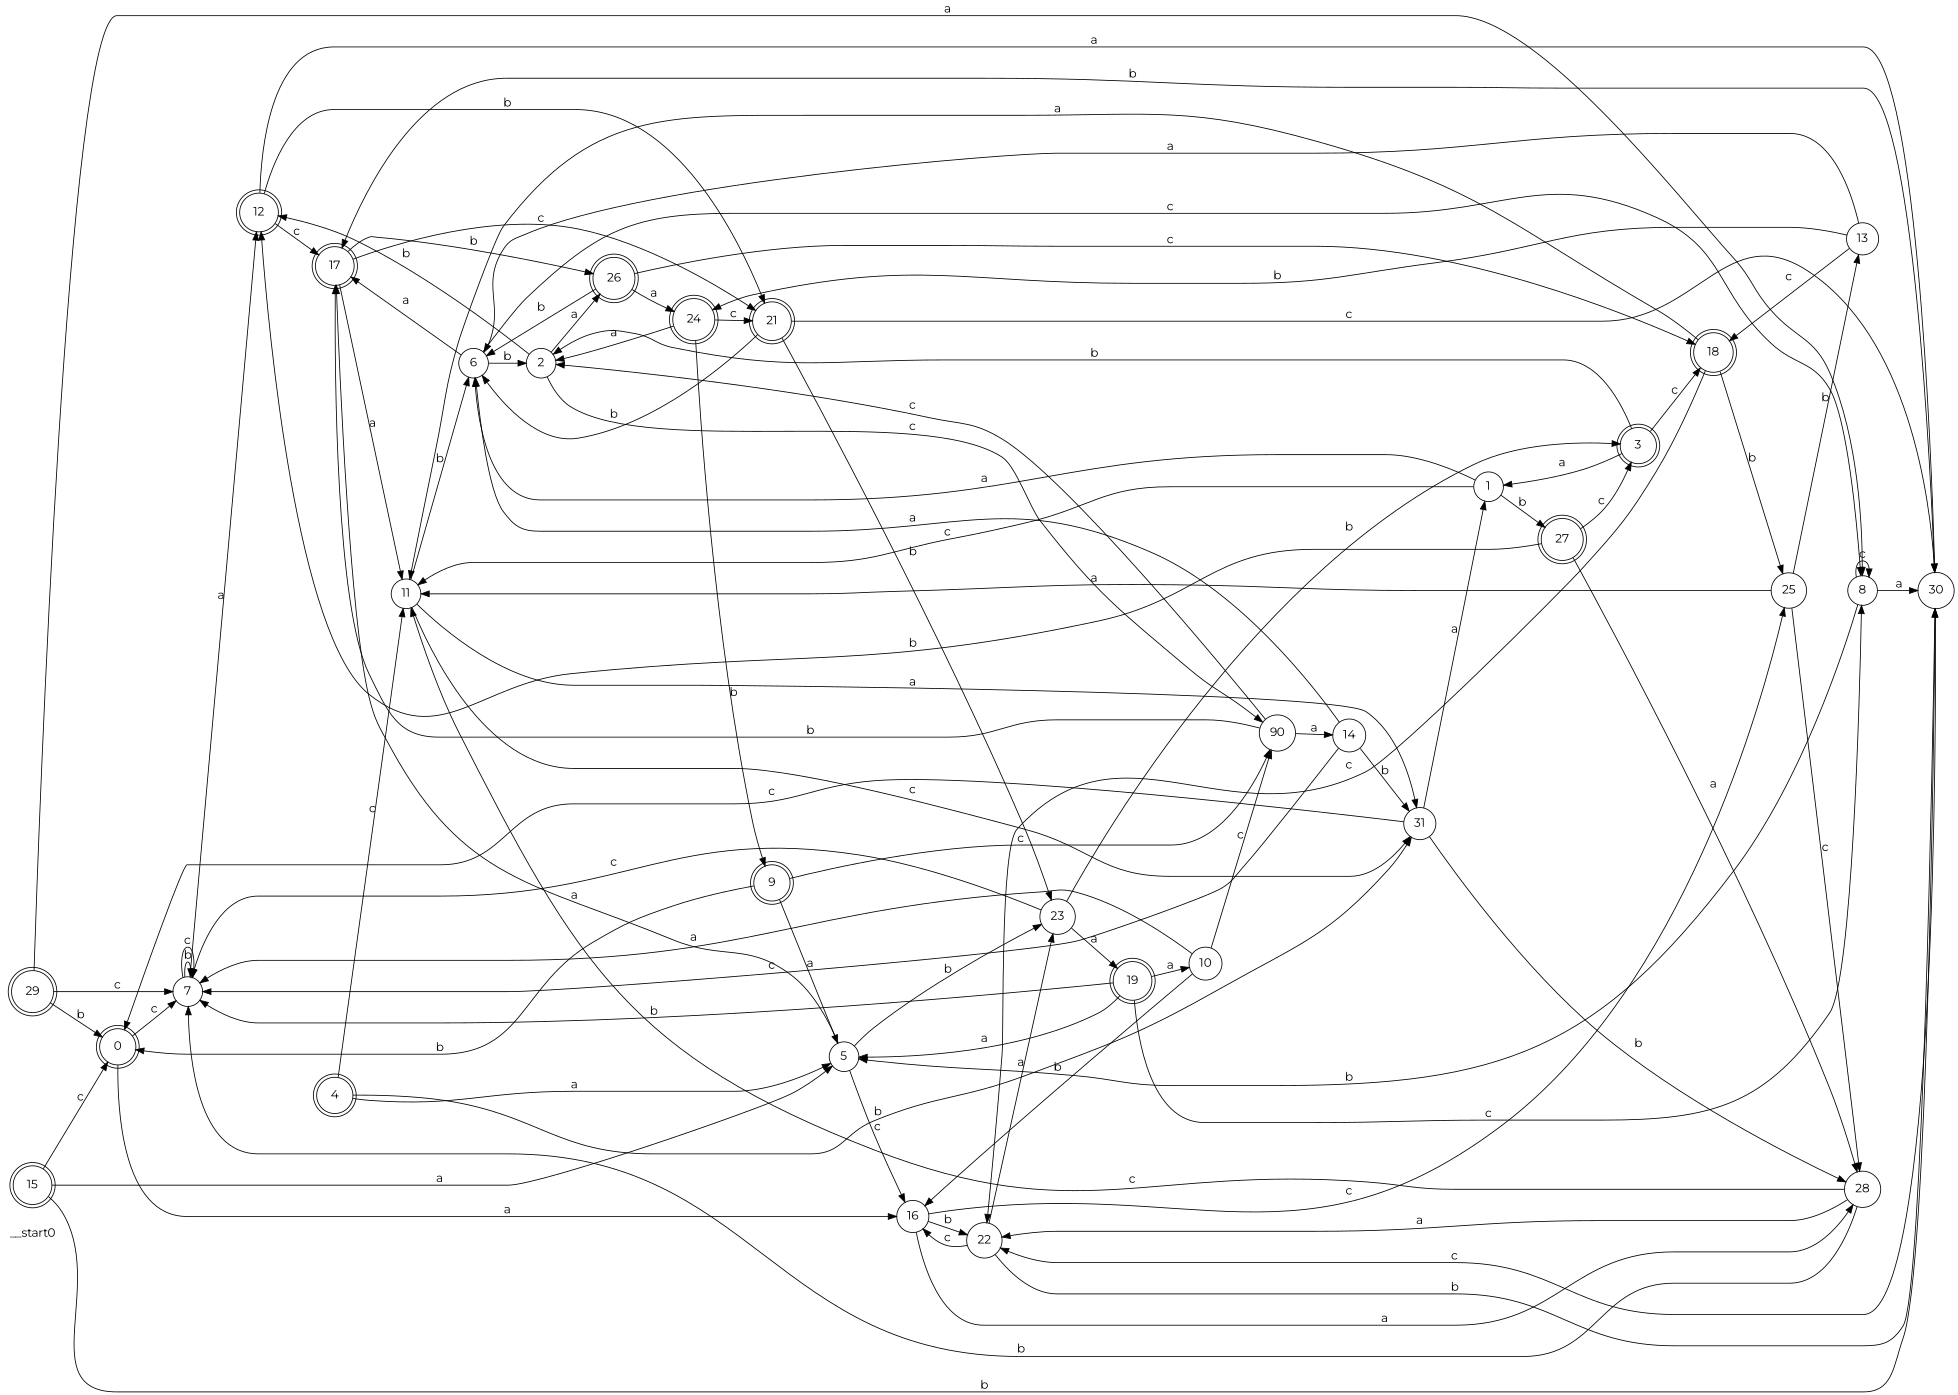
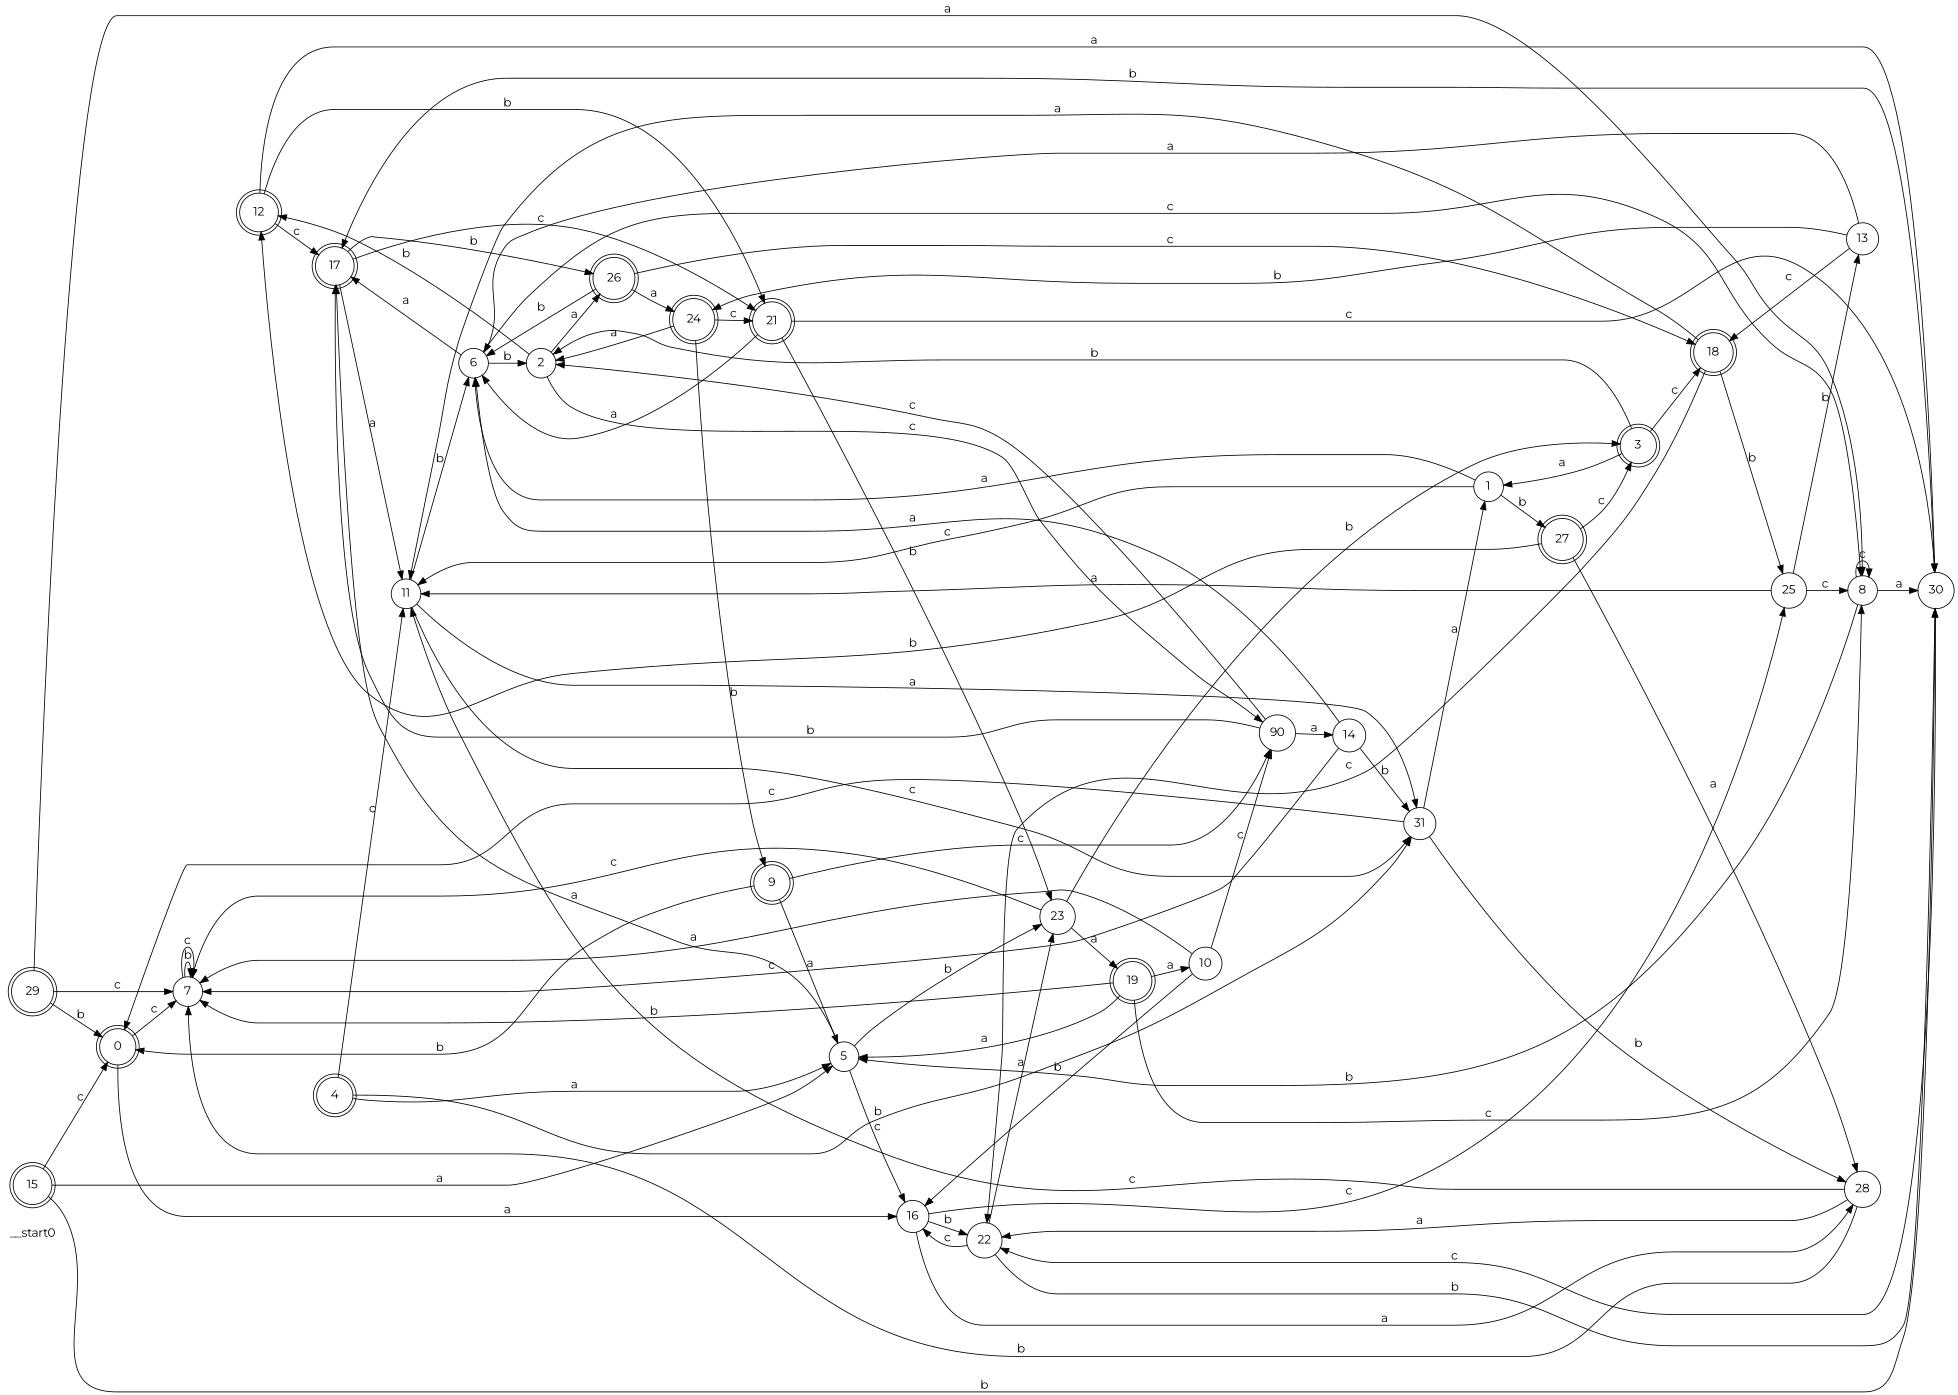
(614, 415) -> (614, 415)
(223, 609) -> none
(1825, 886) -> (1823, 591)
